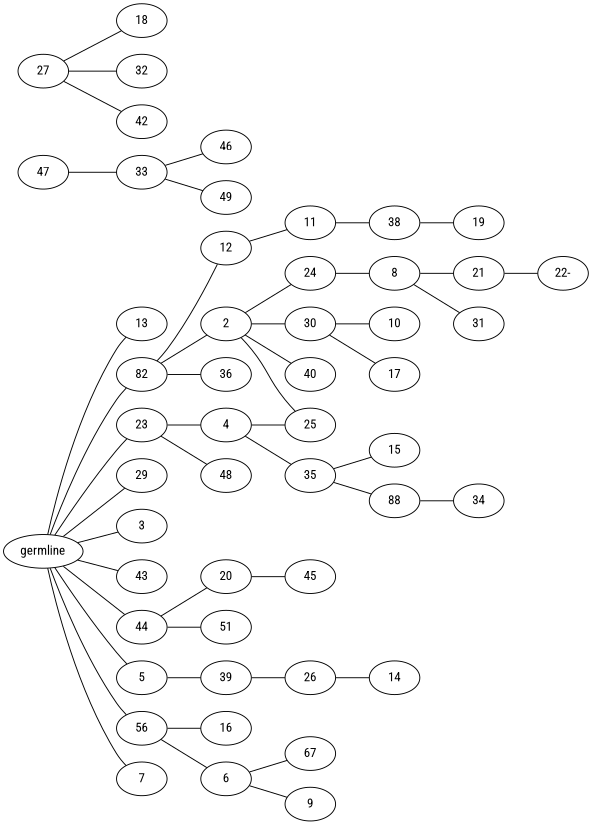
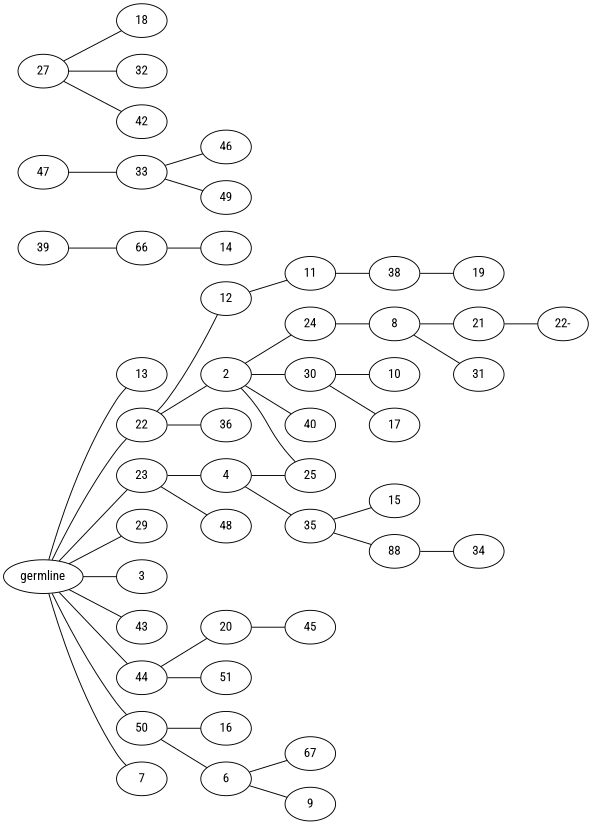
(142, 374) -> (142, 425)
(142, 678) -> none
(310, 678) -> (142, 248)
(142, 728) -> (142, 728)
